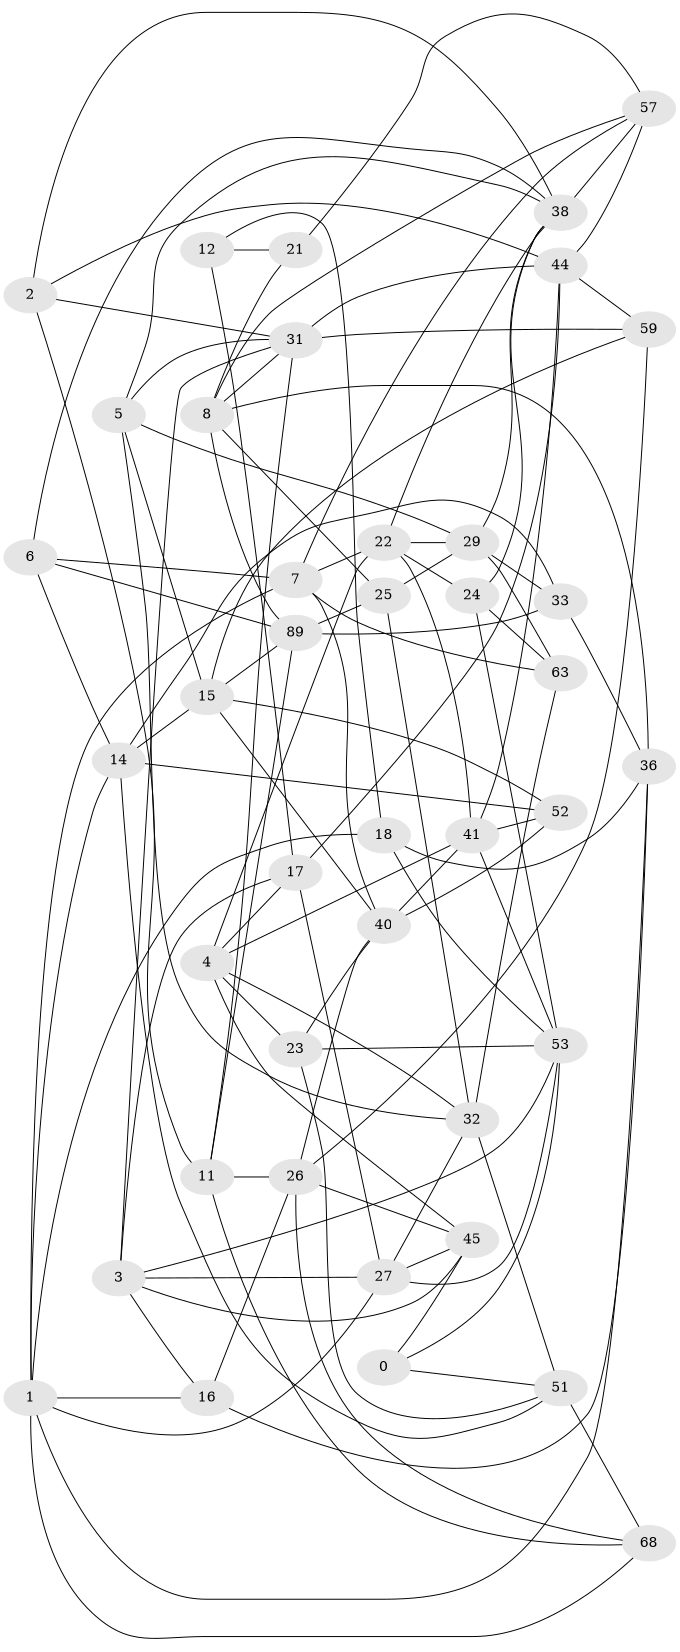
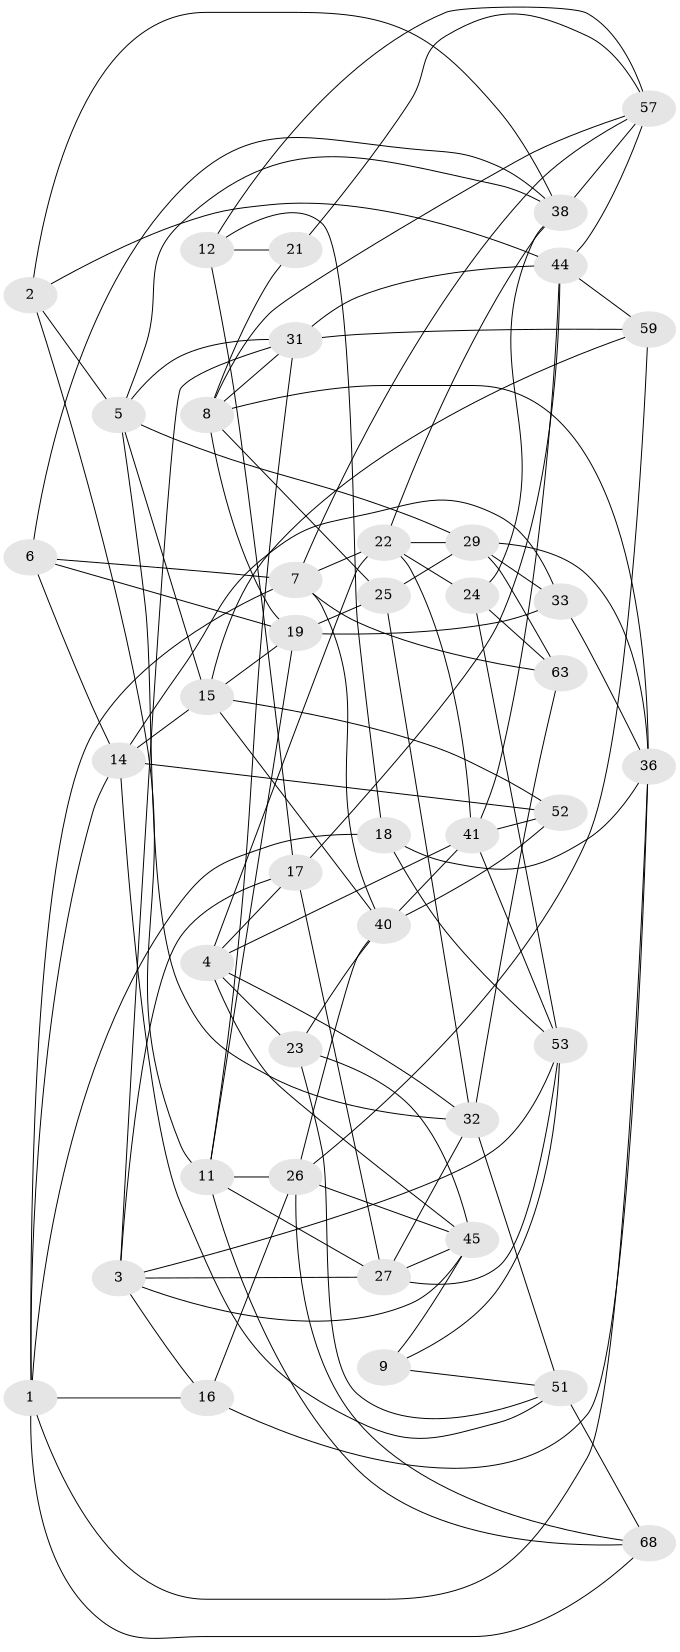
none -> (397, 39)
(163, 318) -> (75, 355)
(512, 422) -> (614, 612)
(296, 633) -> (296, 633)
(428, 1047) -> (411, 1107)
(384, 1367) -> (384, 1367)
(237, 1423) -> (289, 1223)
